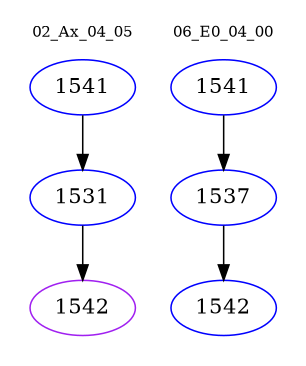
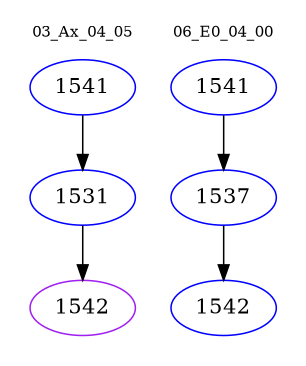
(83, 33) -> (83, 33)
